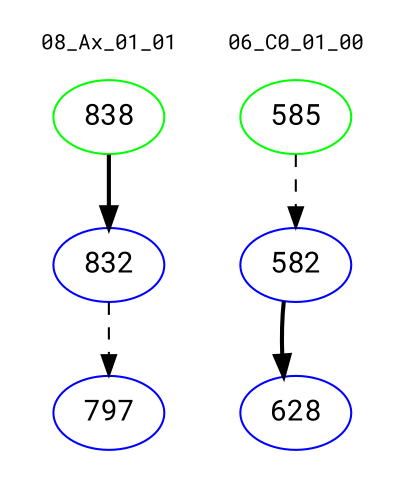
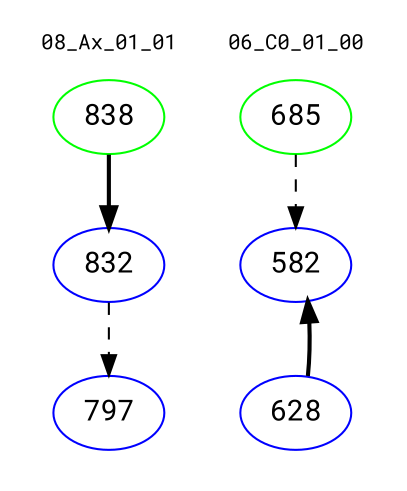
(296, 117) -> (296, 117)
(282, 328) -> (310, 349)
